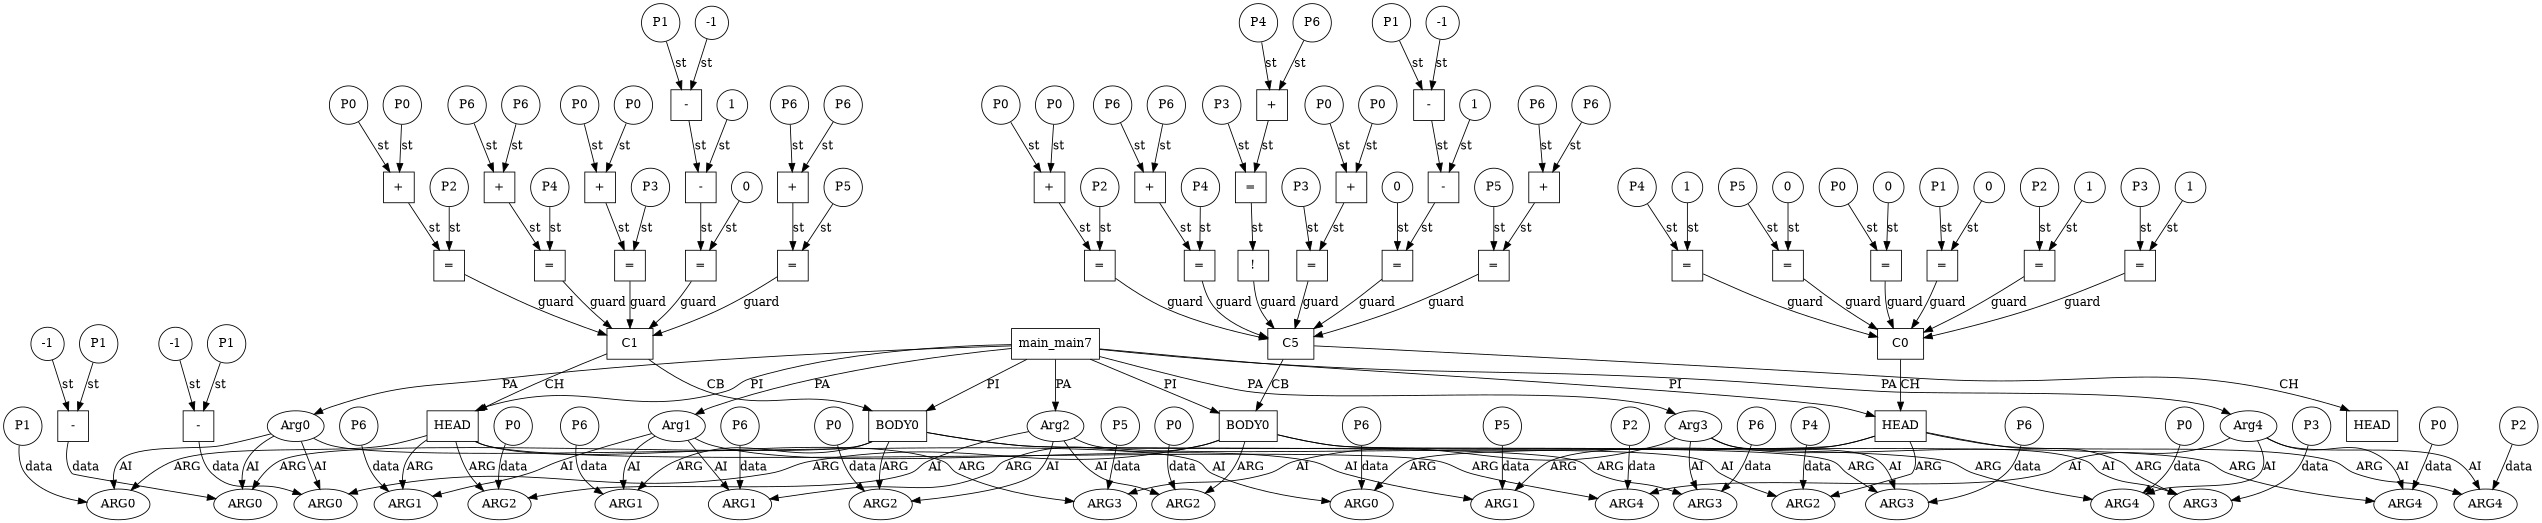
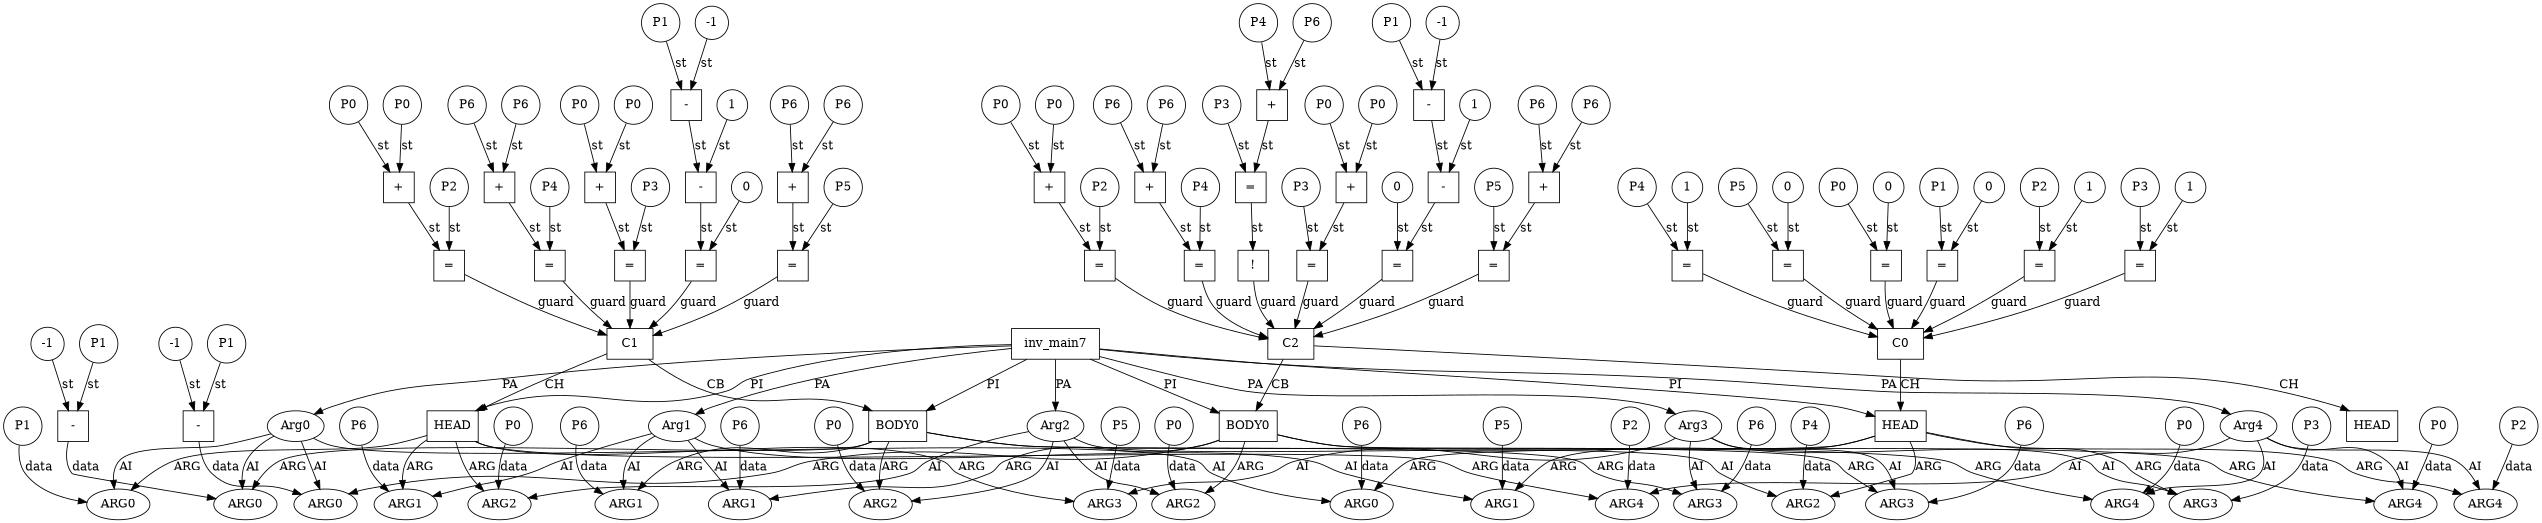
(1055, 344) -> (1055, 344)
(1291, 344) -> (1291, 344)
